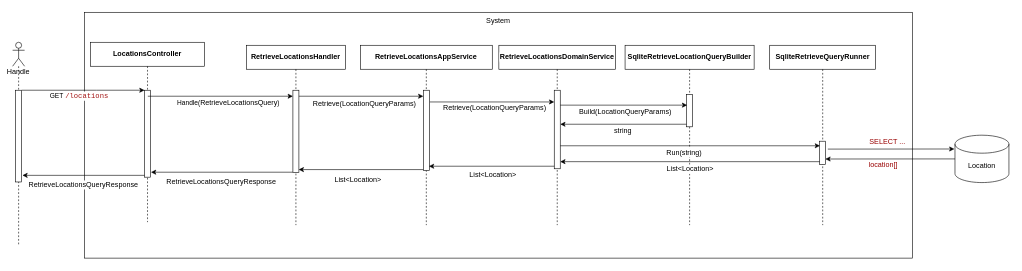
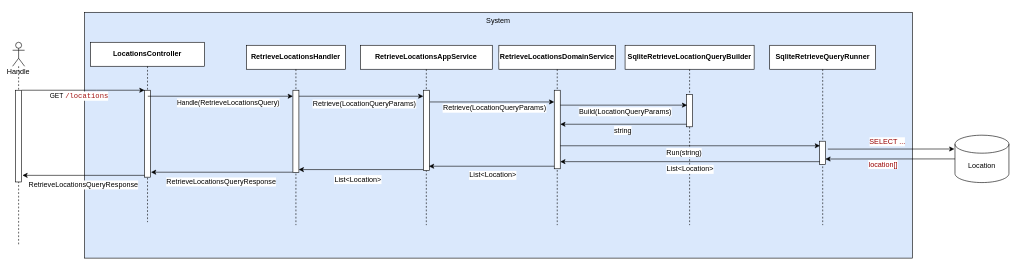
(499, 135) -> (499, 135)
